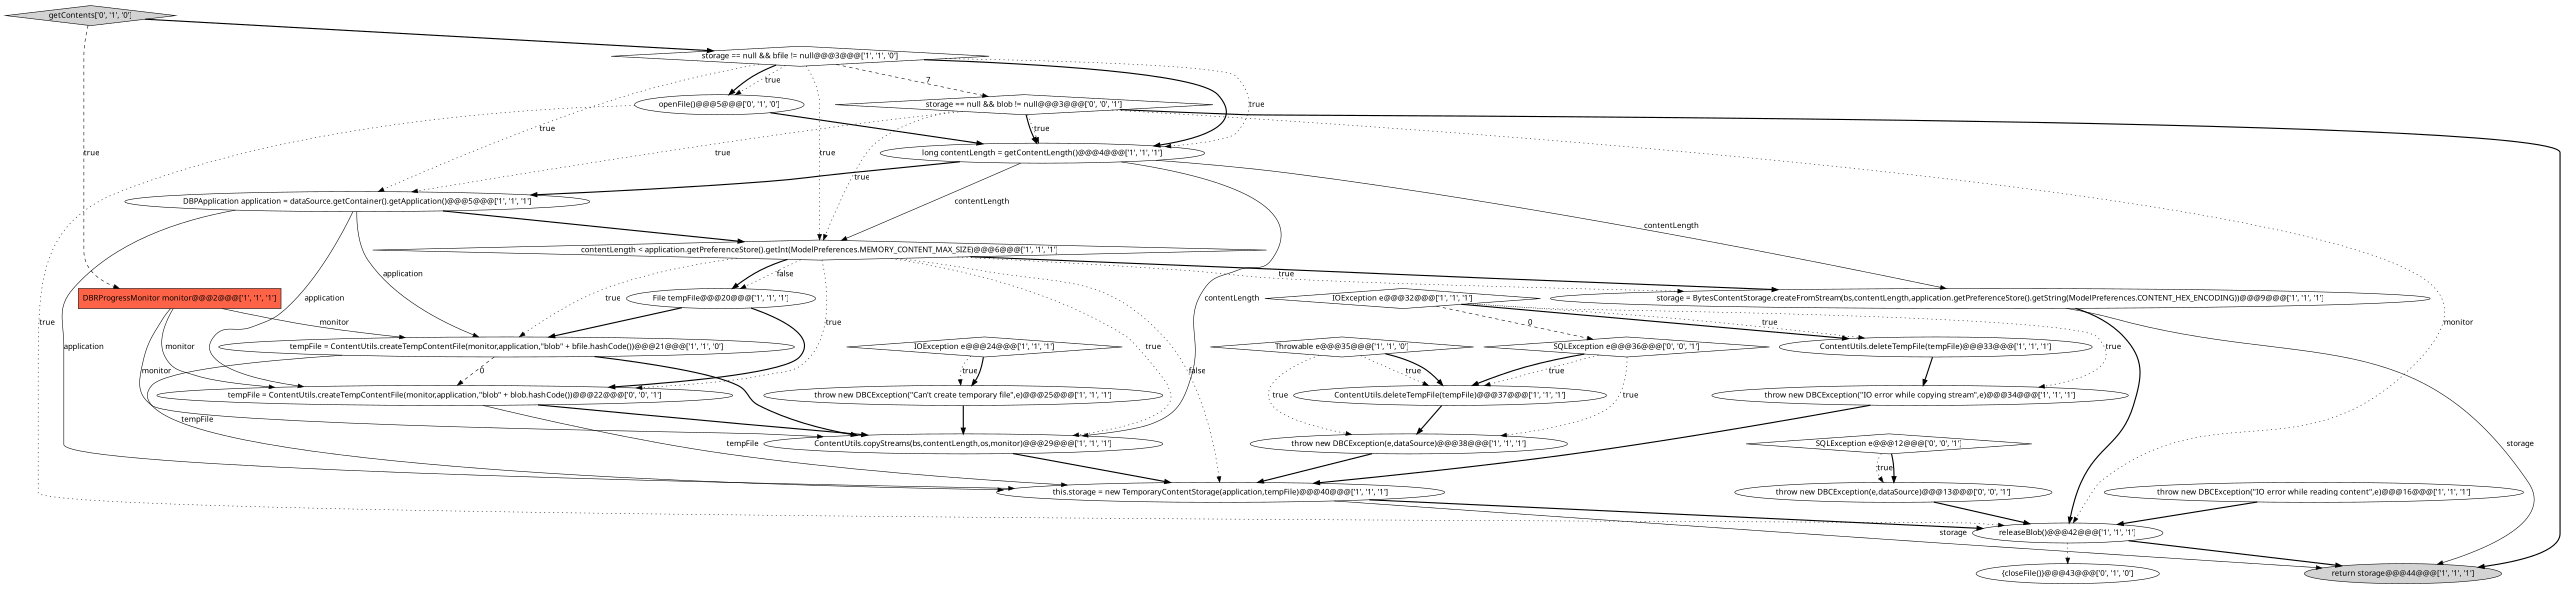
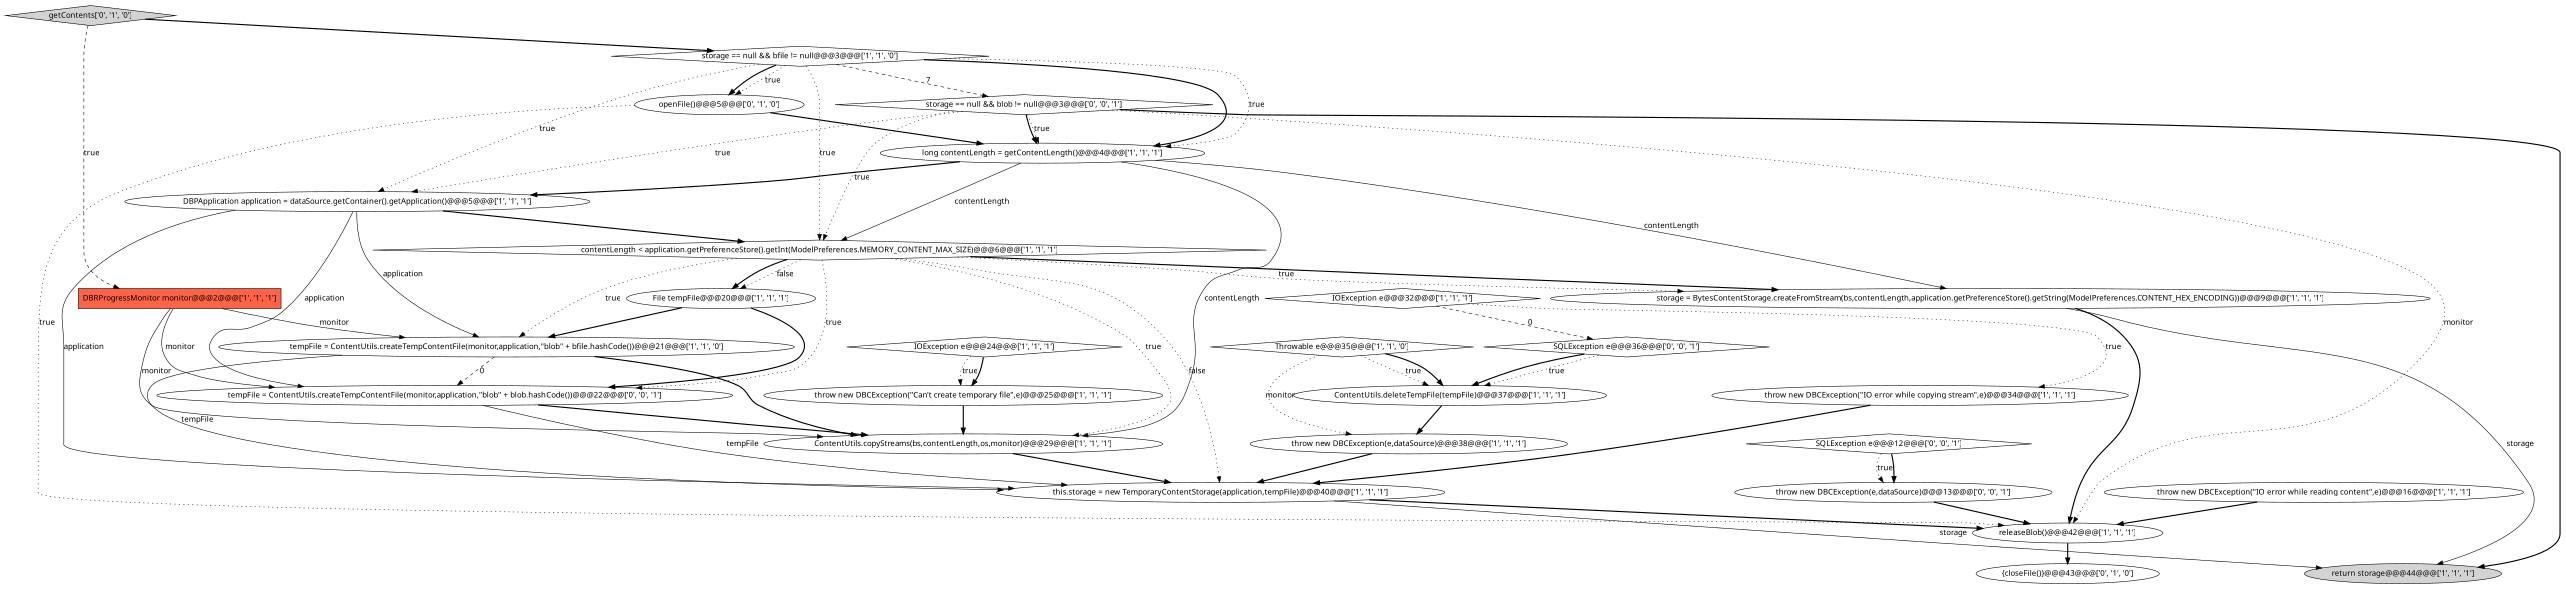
(1936, 347) -> none
(1280, 395) -> (1280, 395)
(1586, 419) -> none
(2068, 548) -> (2068, 548)
(2232, 553) -> none
